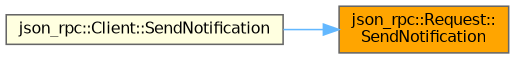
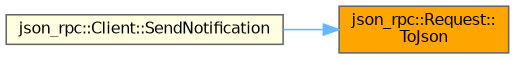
(424, 30) -> (424, 30)
